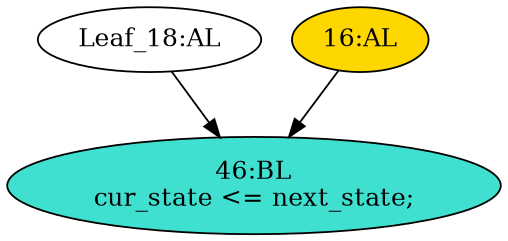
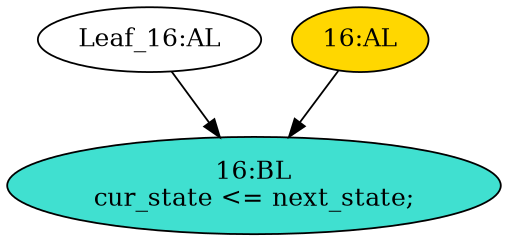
(150, 40) -> (150, 40)
(254, 186) -> (254, 186)
